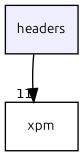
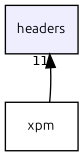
(33, 71) -> (51, 85)
